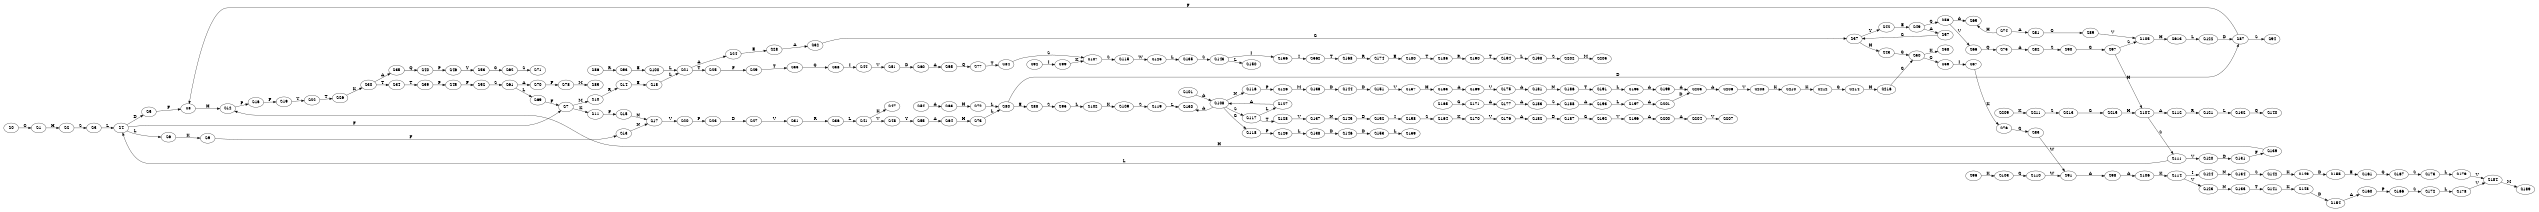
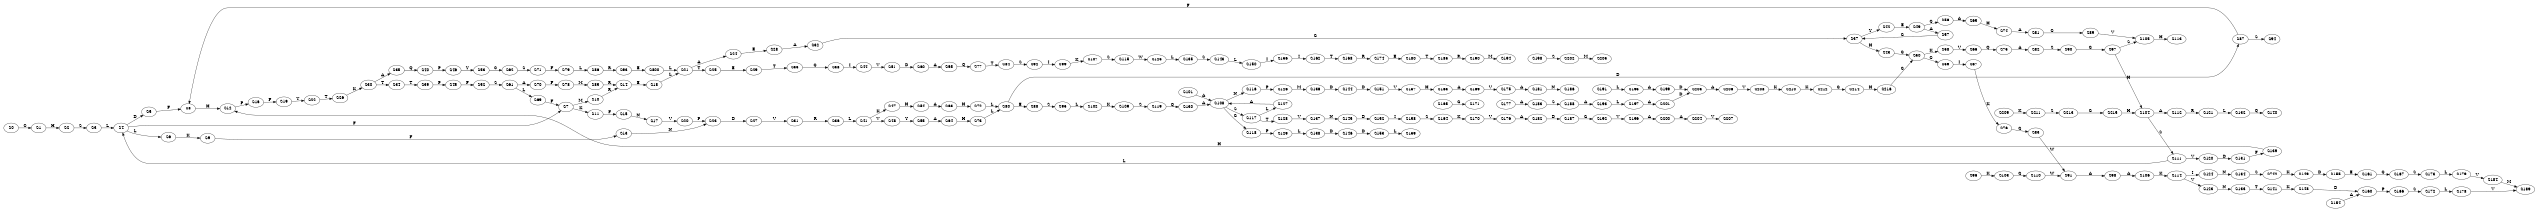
(1987, 32) -> (1987, 26)
(1959, 34) -> (1958, 50)
(2177, 39) -> (2177, 39)
(2208, 39) -> none
(1046, 55) -> (1019, 65)
(1250, 56) -> (1266, 62)
(1490, 57) -> (1490, 57)
(1315, 59) -> (1315, 59)
(1520, 59) -> none
(733, 68) -> (733, 68)
none -> (566, 70)
(654, 70) -> (654, 70)
none -> (608, 85)
(1681, 88) -> (1681, 88)
(1584, 90) -> none
(1489, 104) -> none
(1172, 105) -> (1172, 105)
none -> (905, 106)
(1206, 110) -> (1202, 105)
(638, 128) -> (668, 132)
(2272, 174) -> (2272, 174)
(2476, 186) -> (2492, 192)
(2318, 196) -> (2334, 190)
